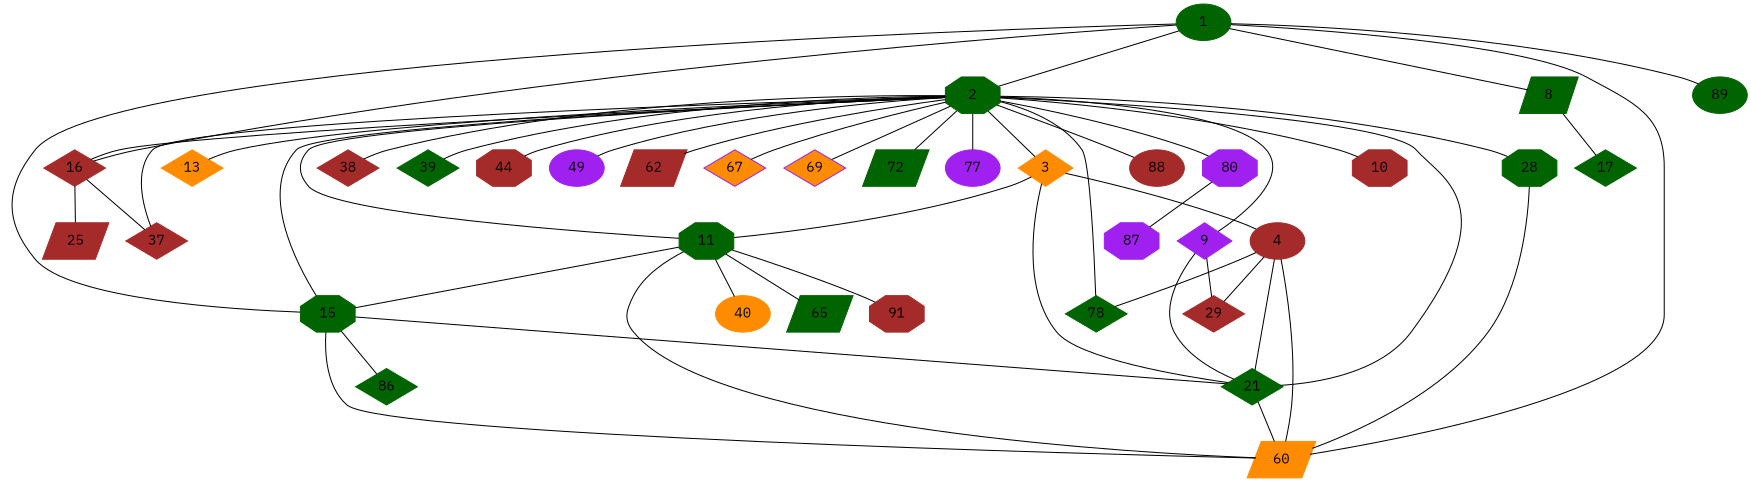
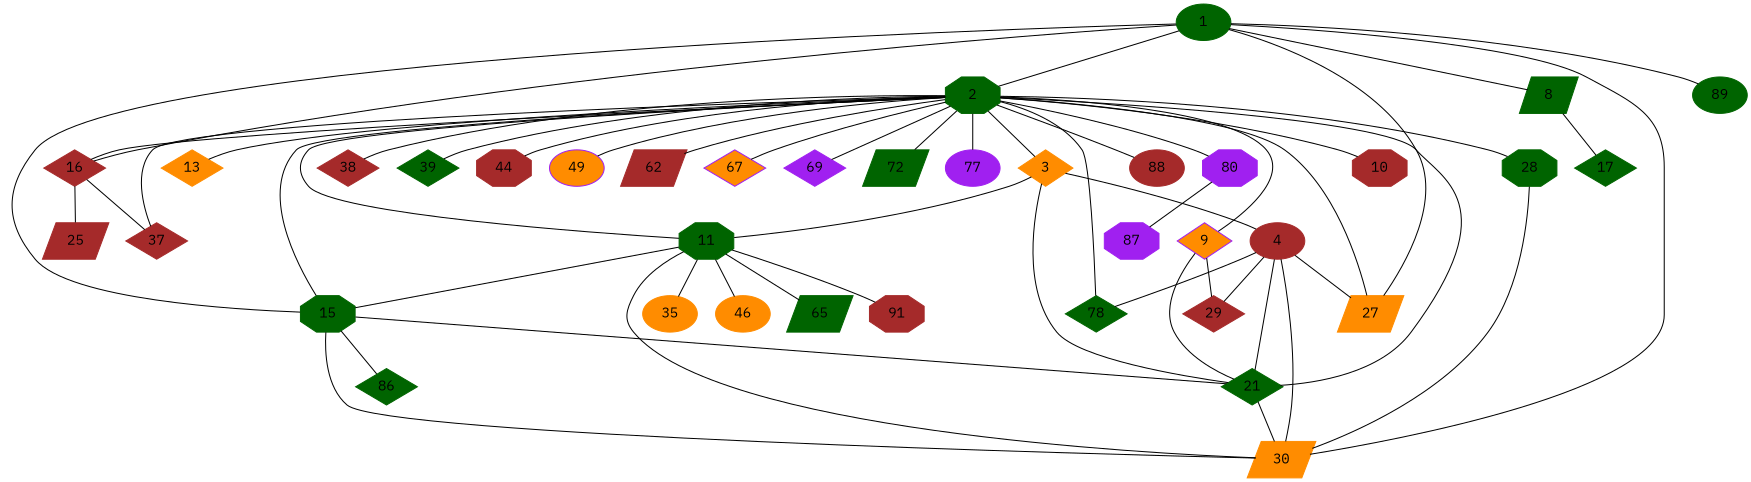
(577, 168) -> (577, 168)
(815, 168) -> (815, 168)
(1205, 241) -> (1205, 241)
none -> (670, 314)
(743, 314) -> (743, 314)
none -> (1371, 314)
(1282, 460) -> (1282, 460)
